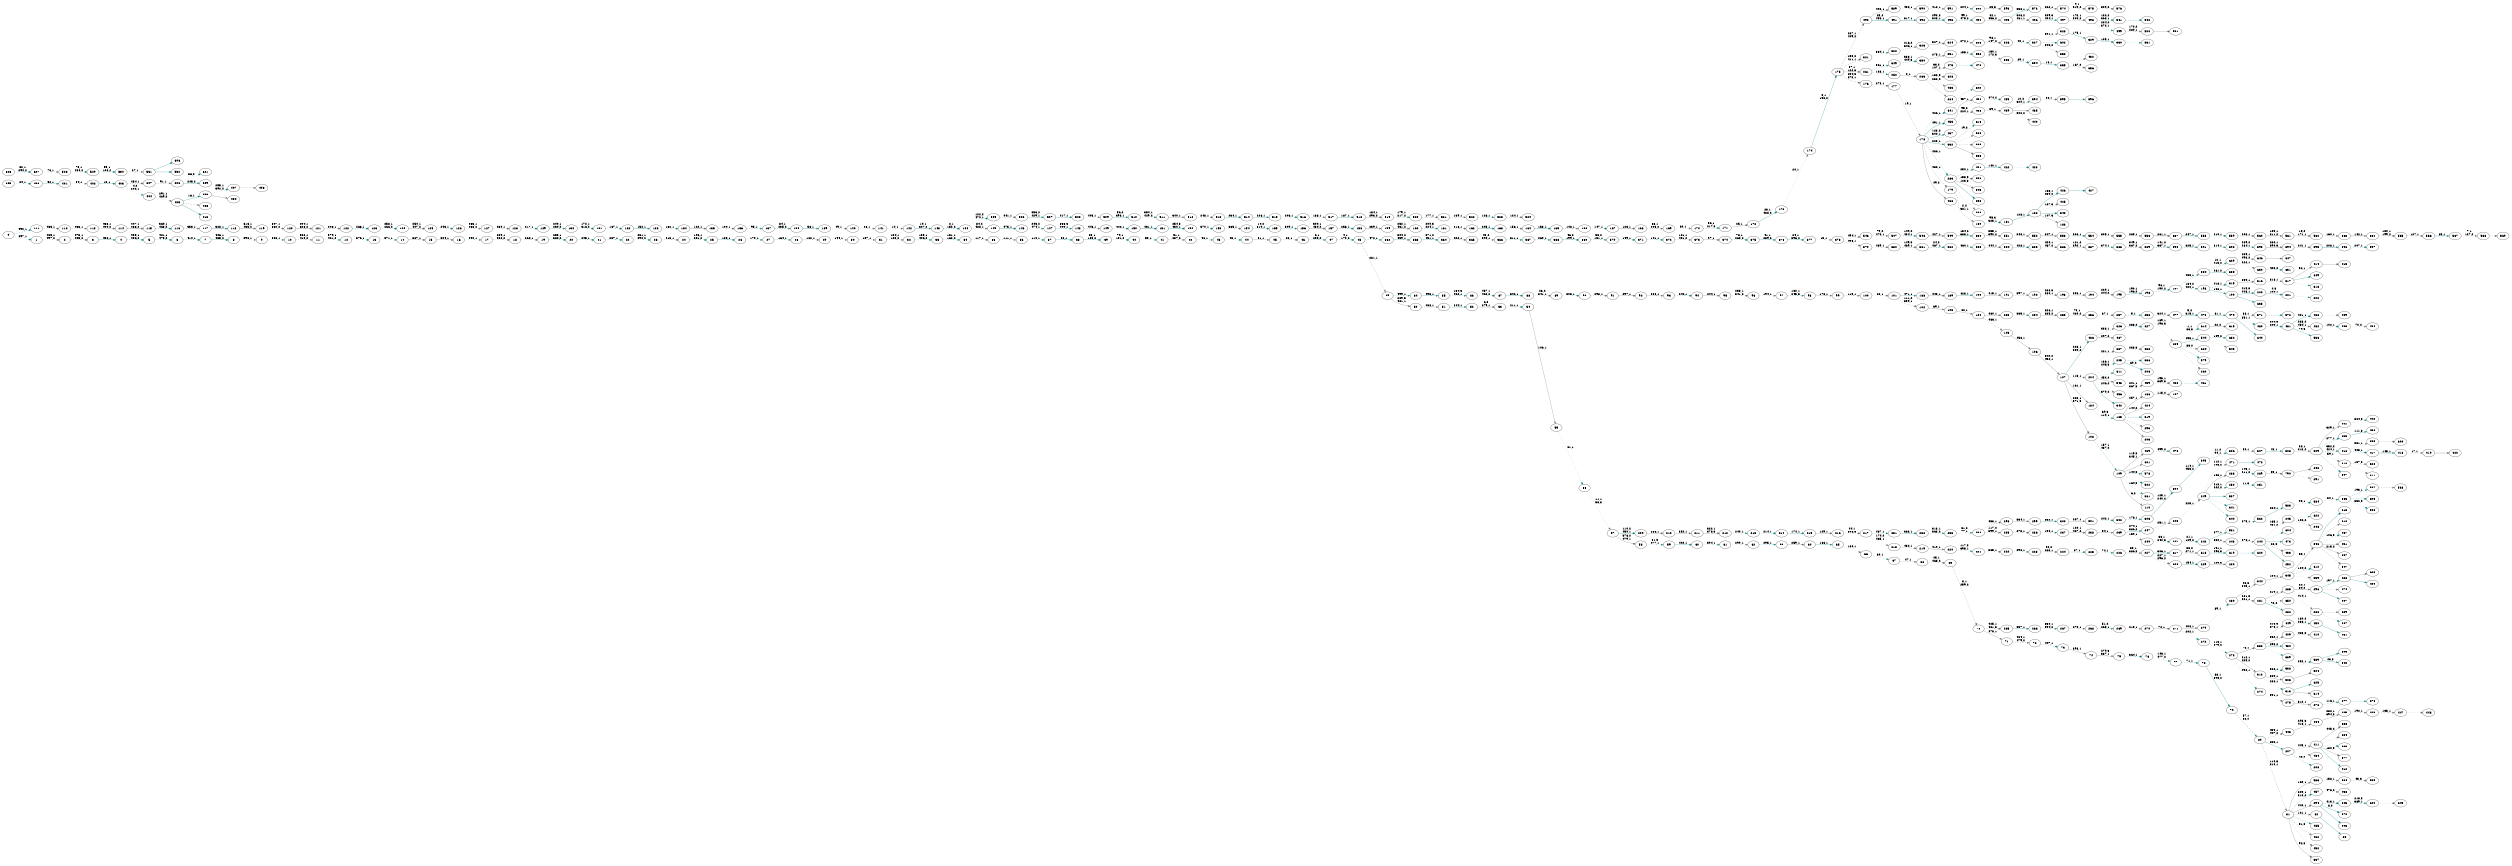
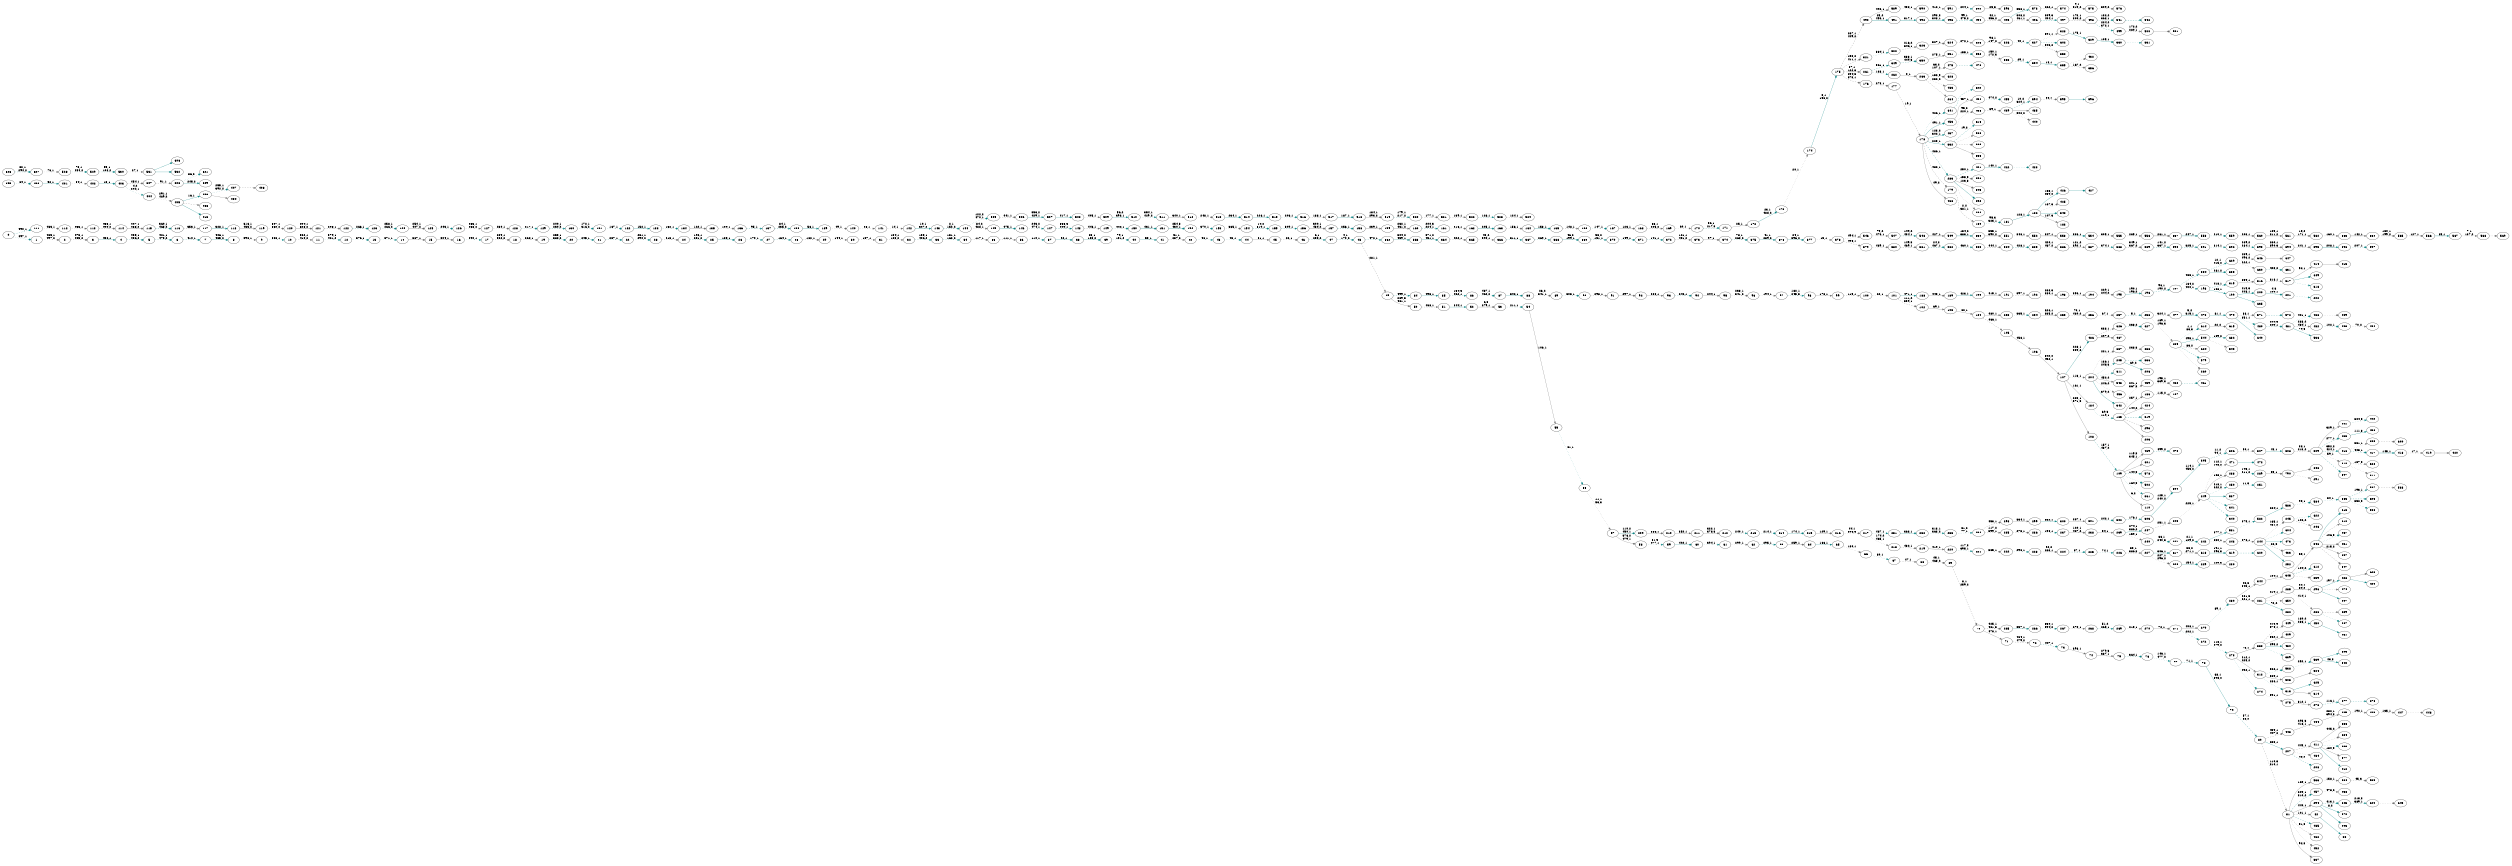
(1147, 240) -> (1147, 240)
(2300, 319) -> (2300, 319)
(2316, 635) -> none
